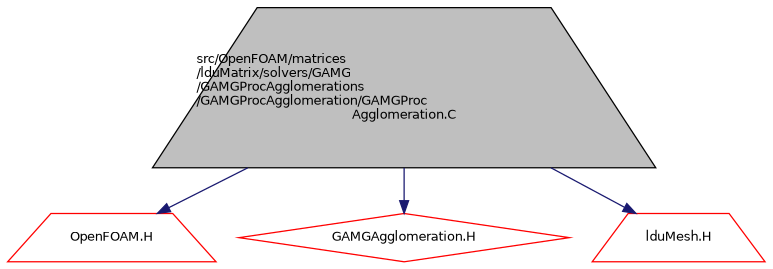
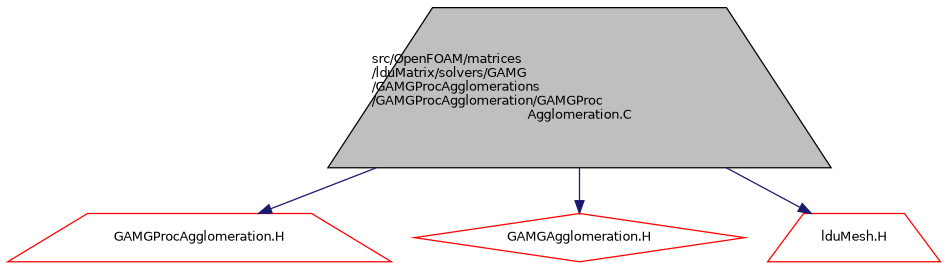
(112, 238) -> (200, 238)
